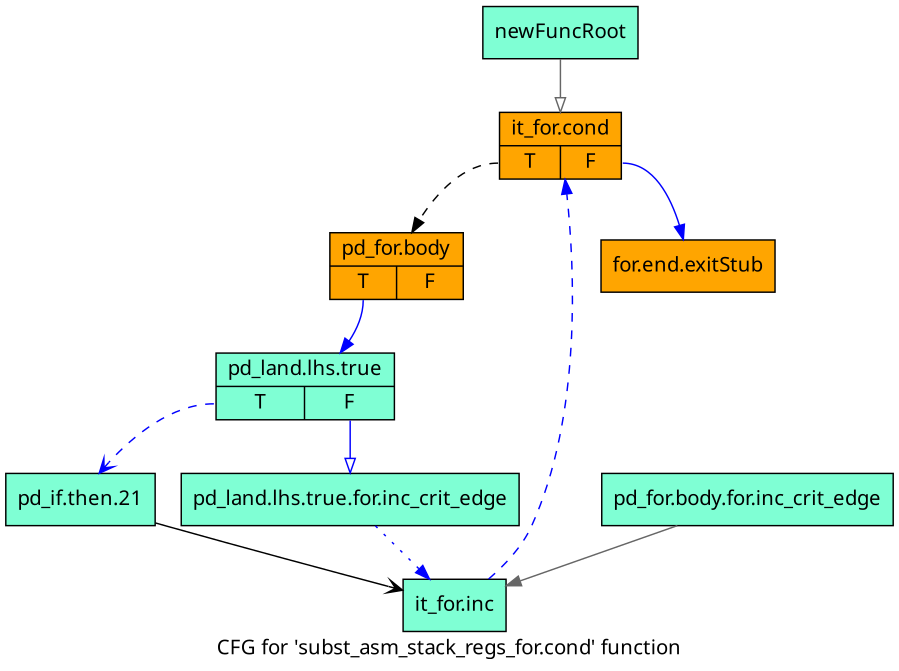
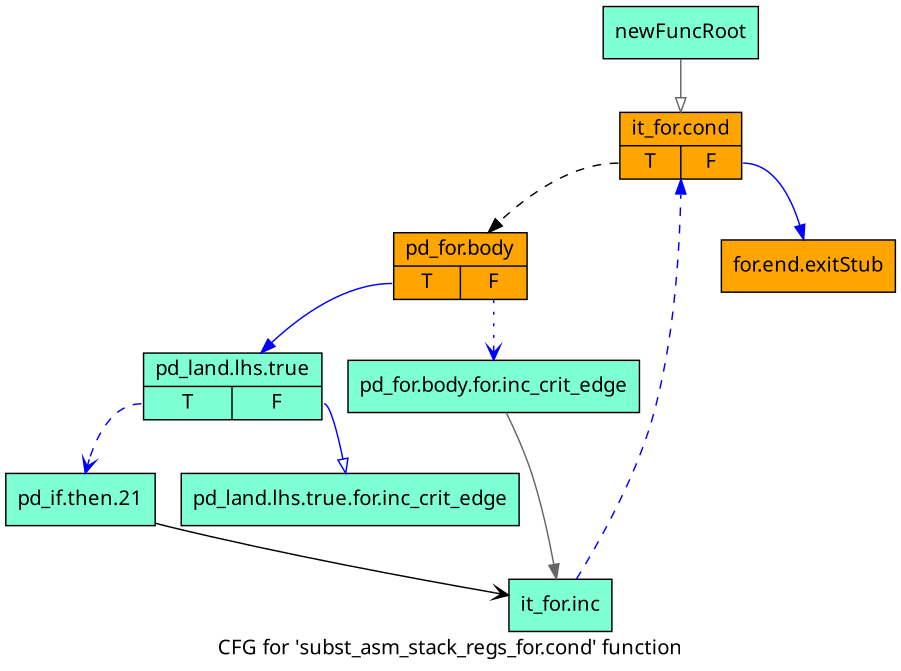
none -> (494, 323)
(397, 547) -> none
